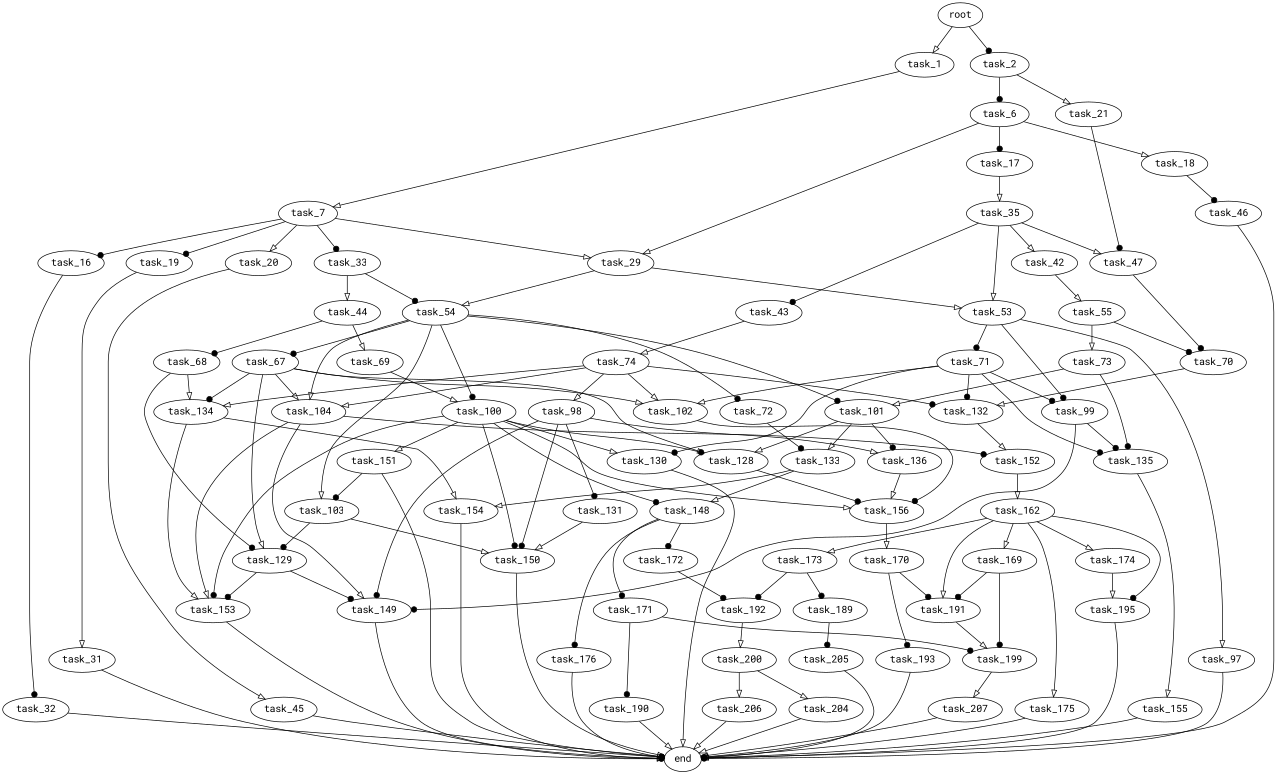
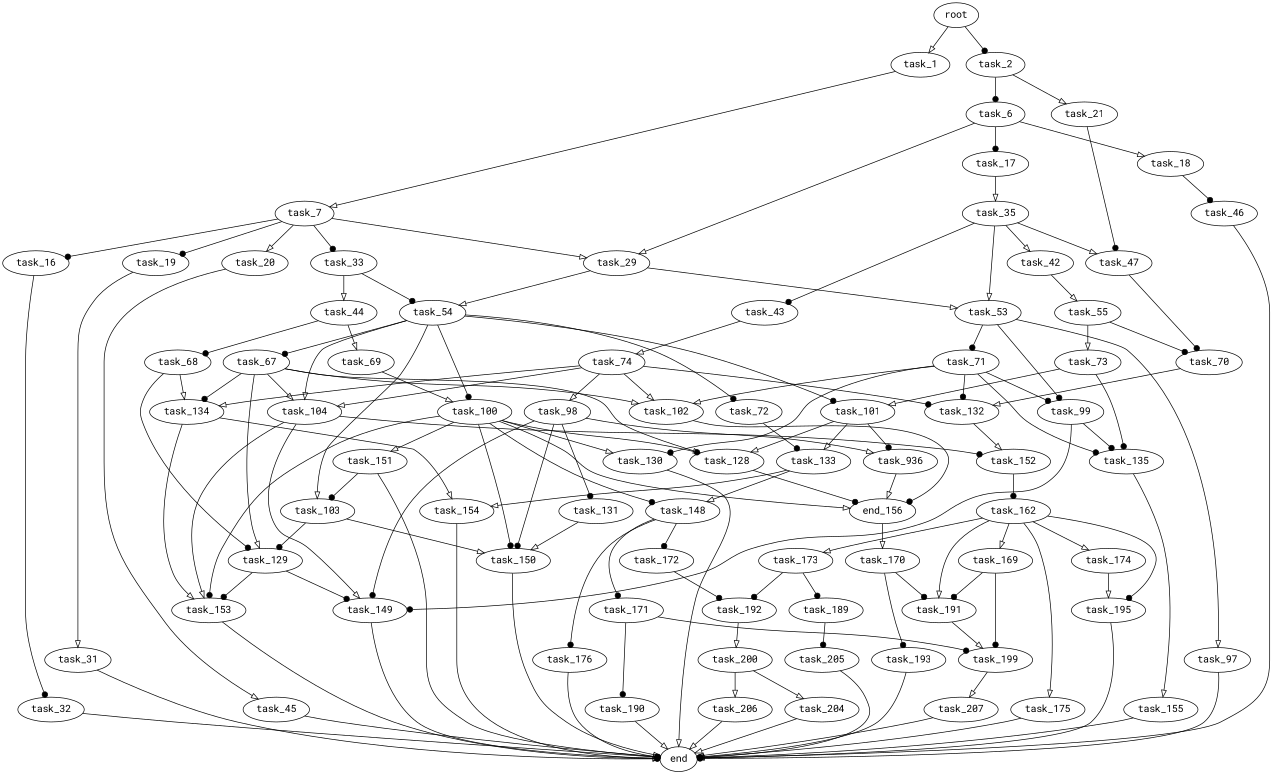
(905, 462) -> (900, 462)
(1018, 483) -> (1013, 484)
(887, 511) -> (883, 511)
